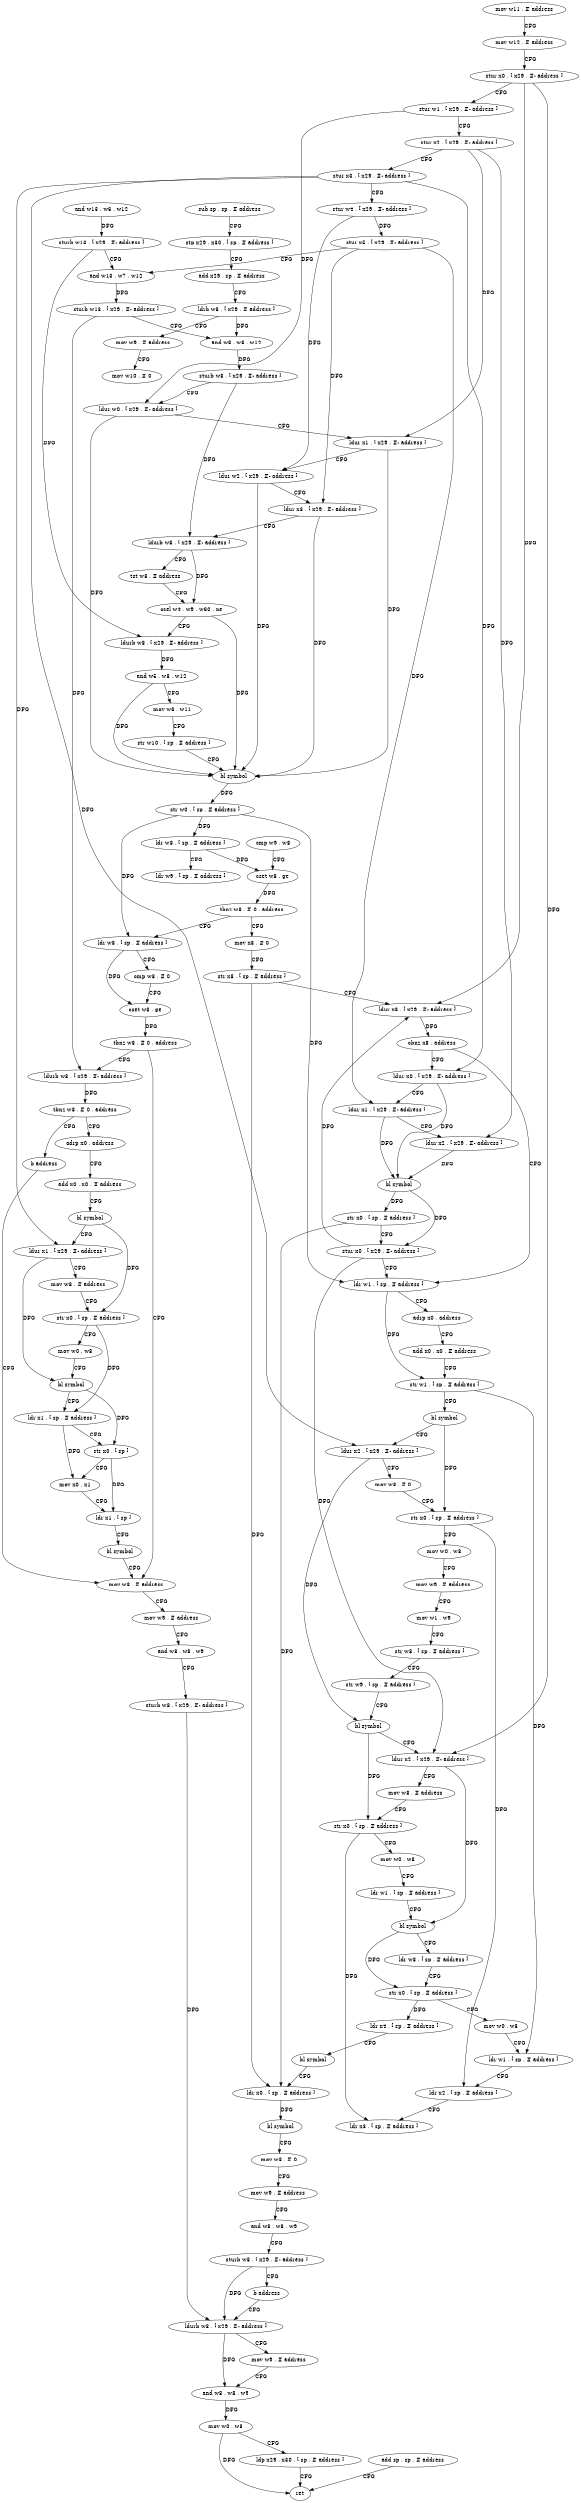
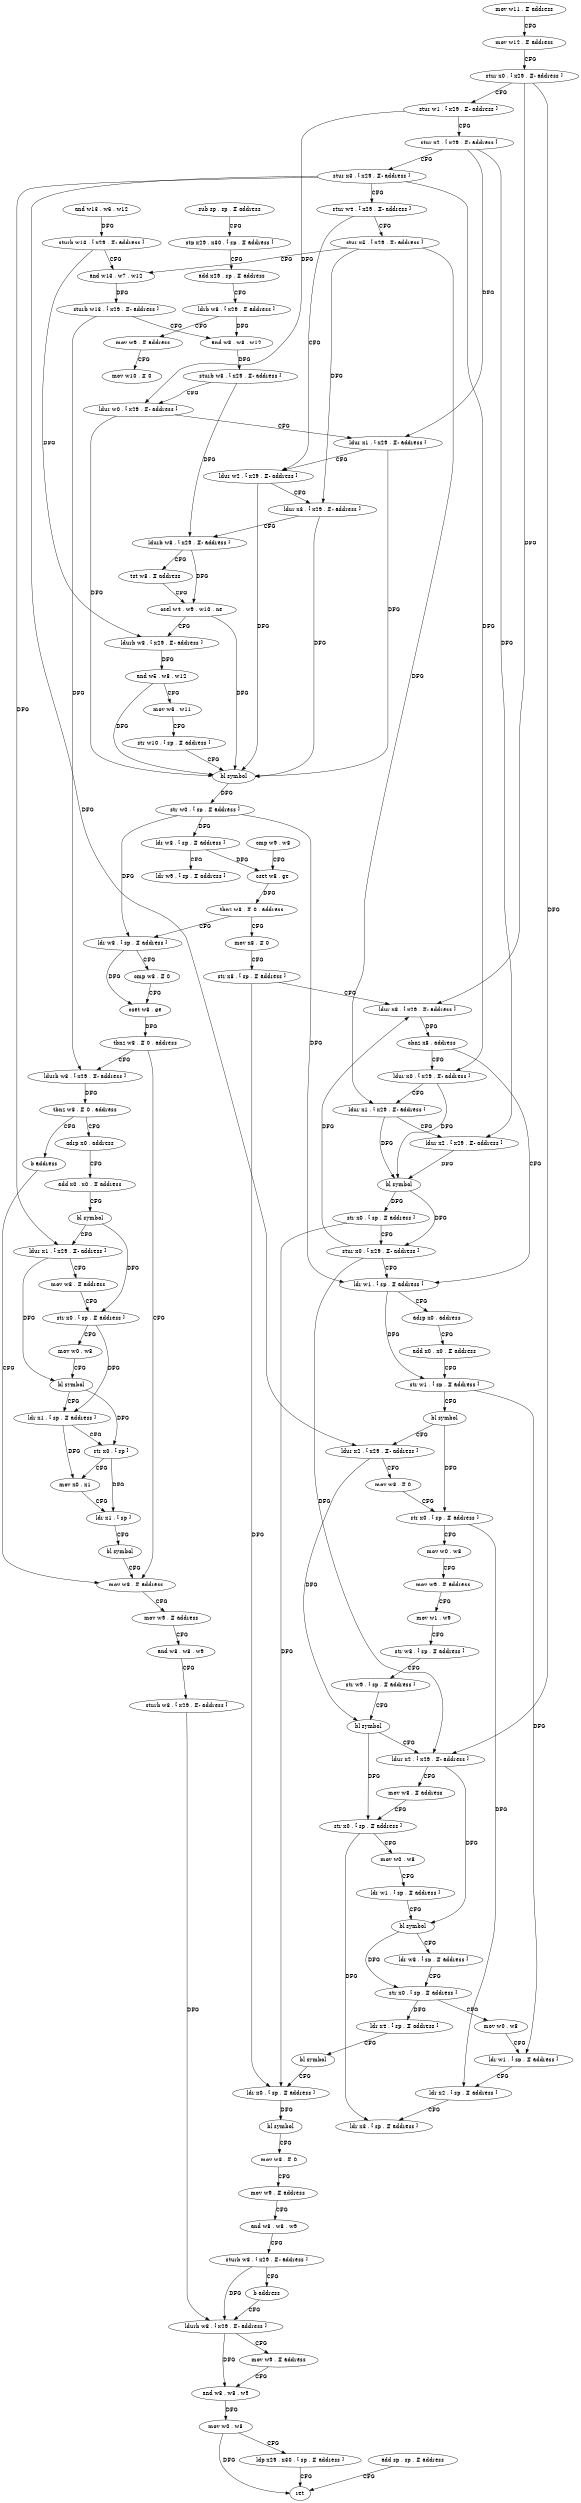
(385, 226) -> (385, 226)
(315, 343) -> (315, 343)
(192, 610) -> (192, 610)
